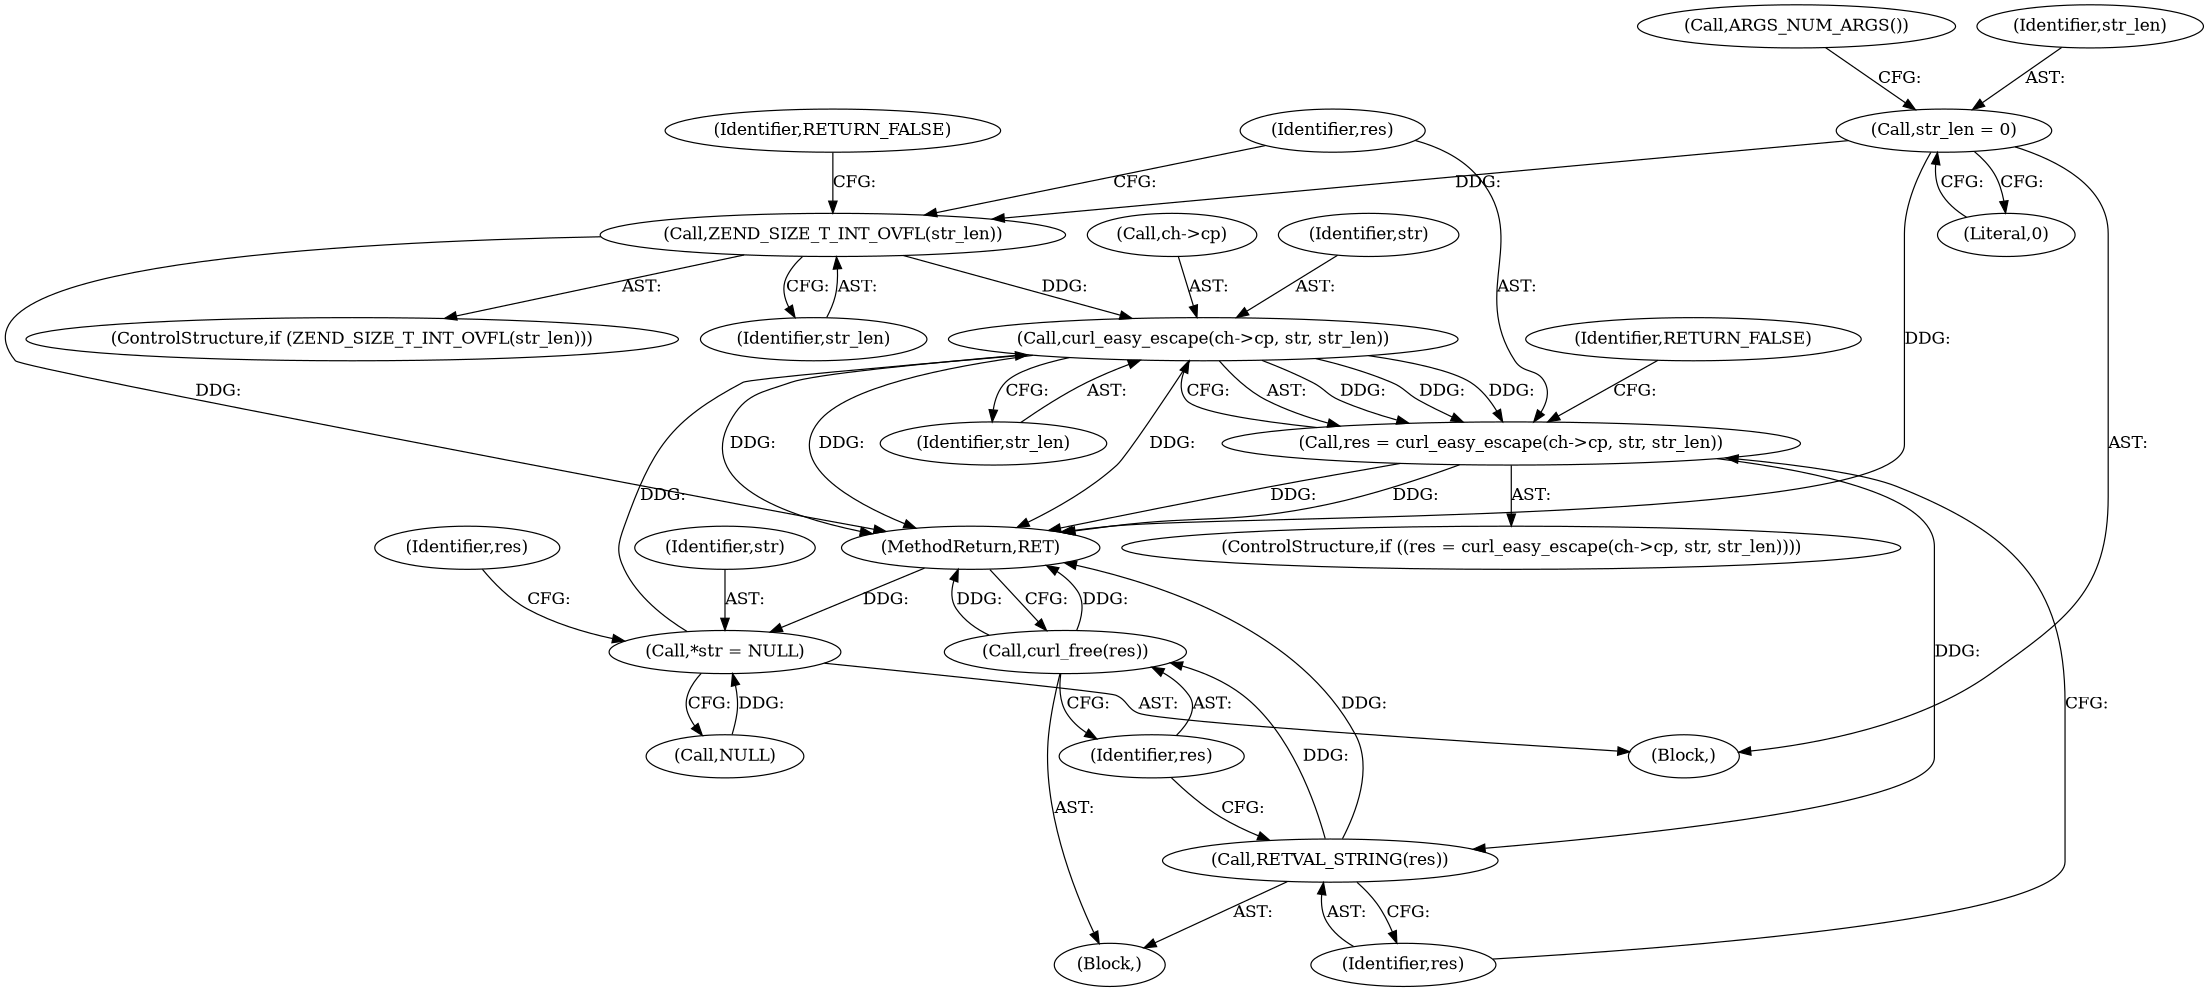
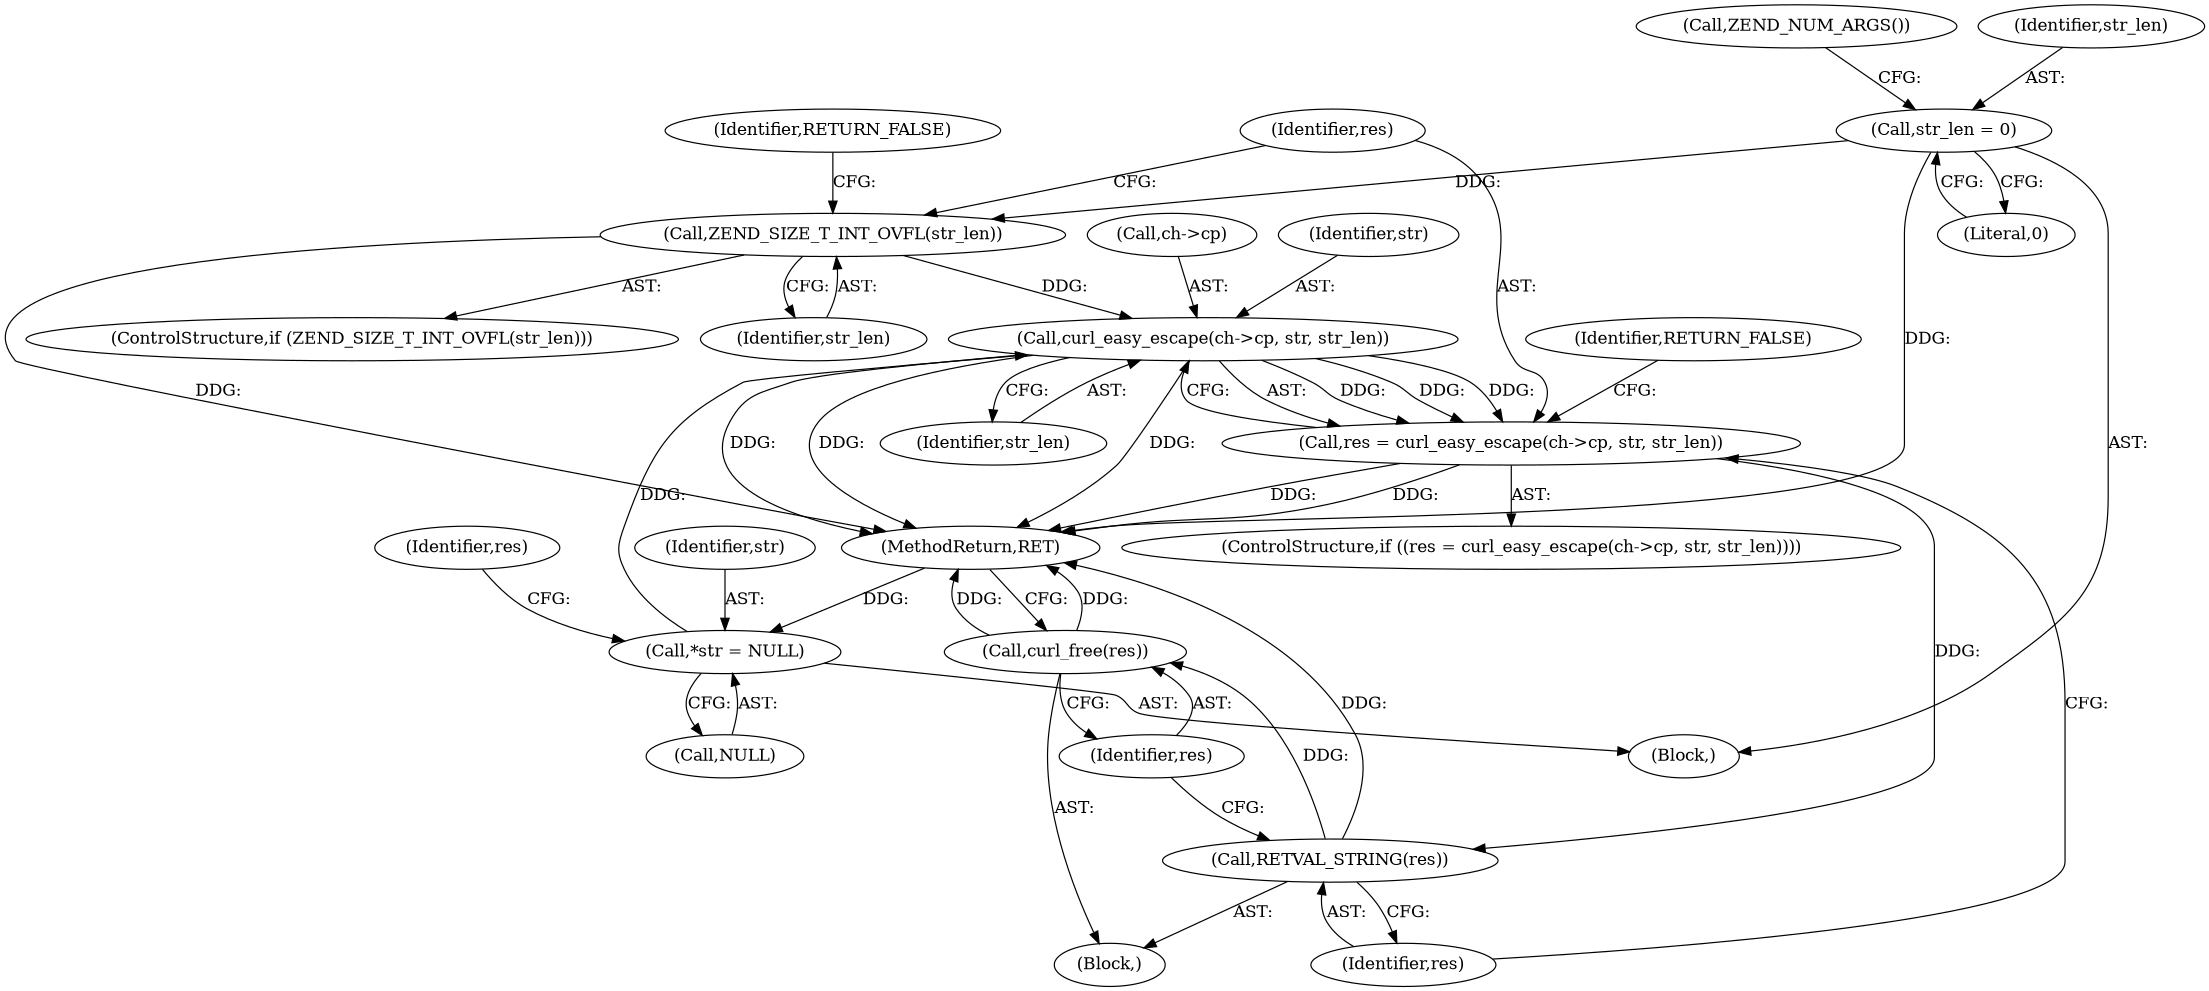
(1797, 26) -> (1797, 26)
(764, 704) -> (761, 704)
